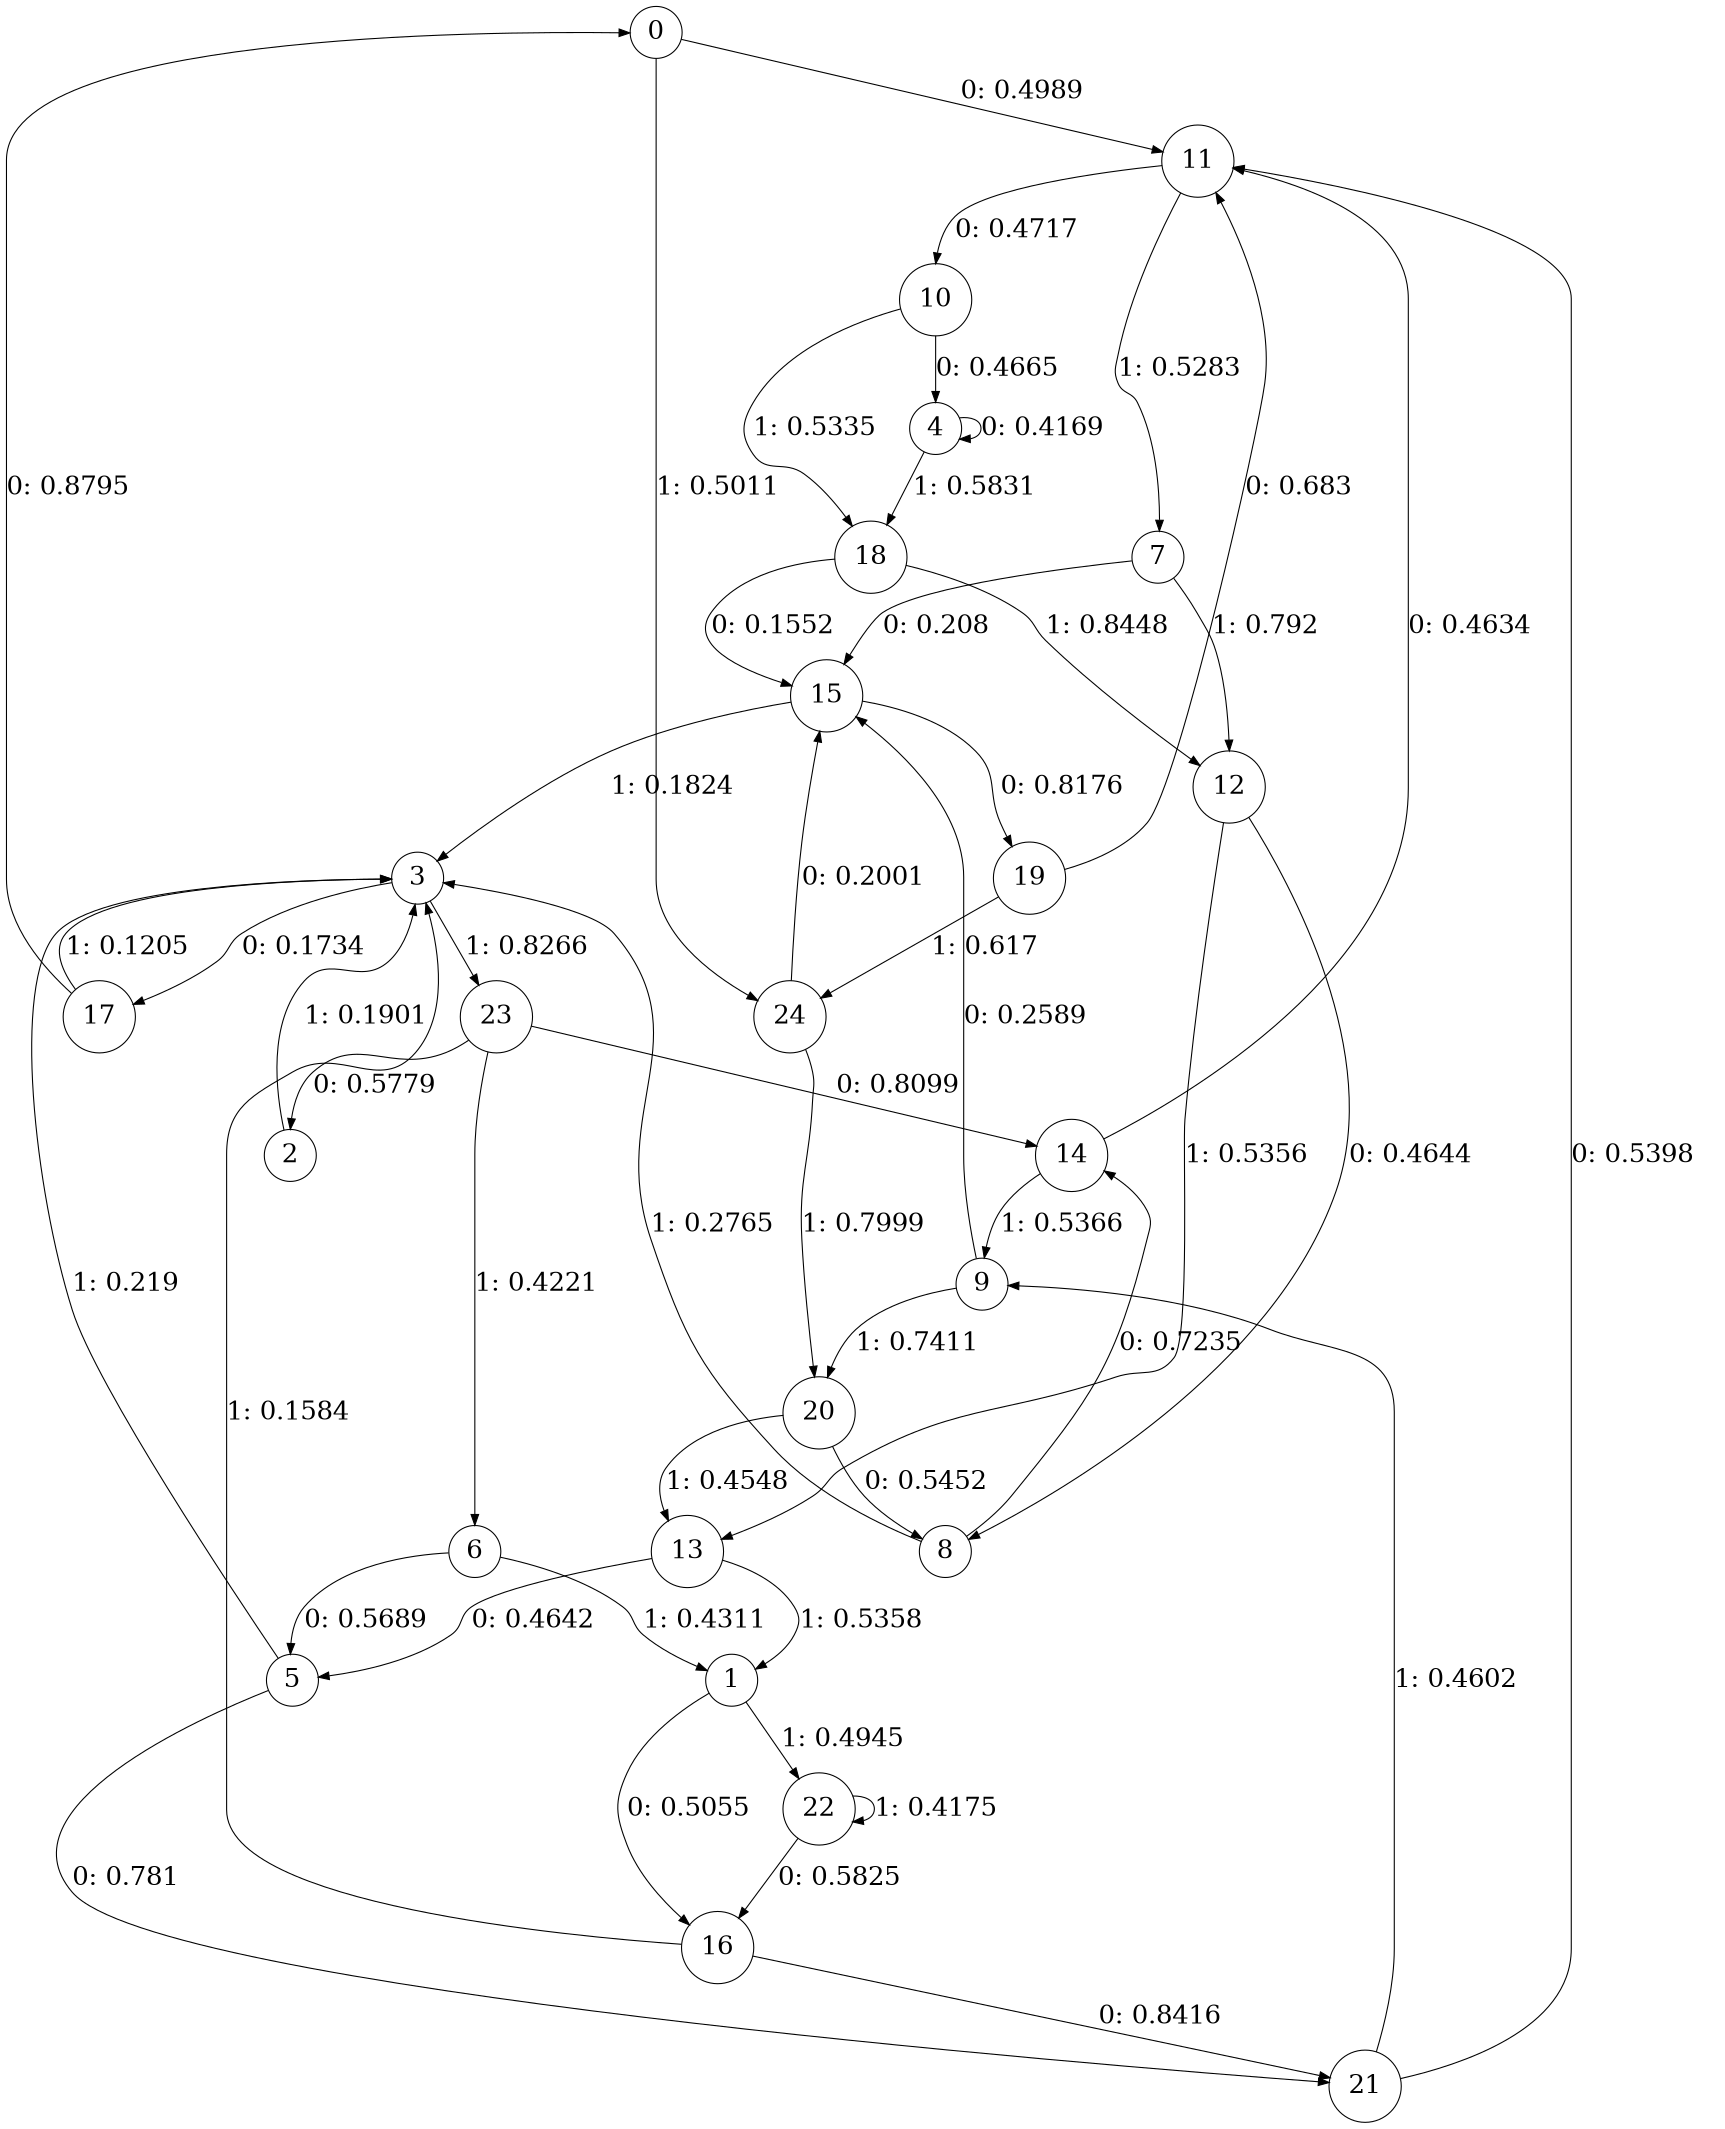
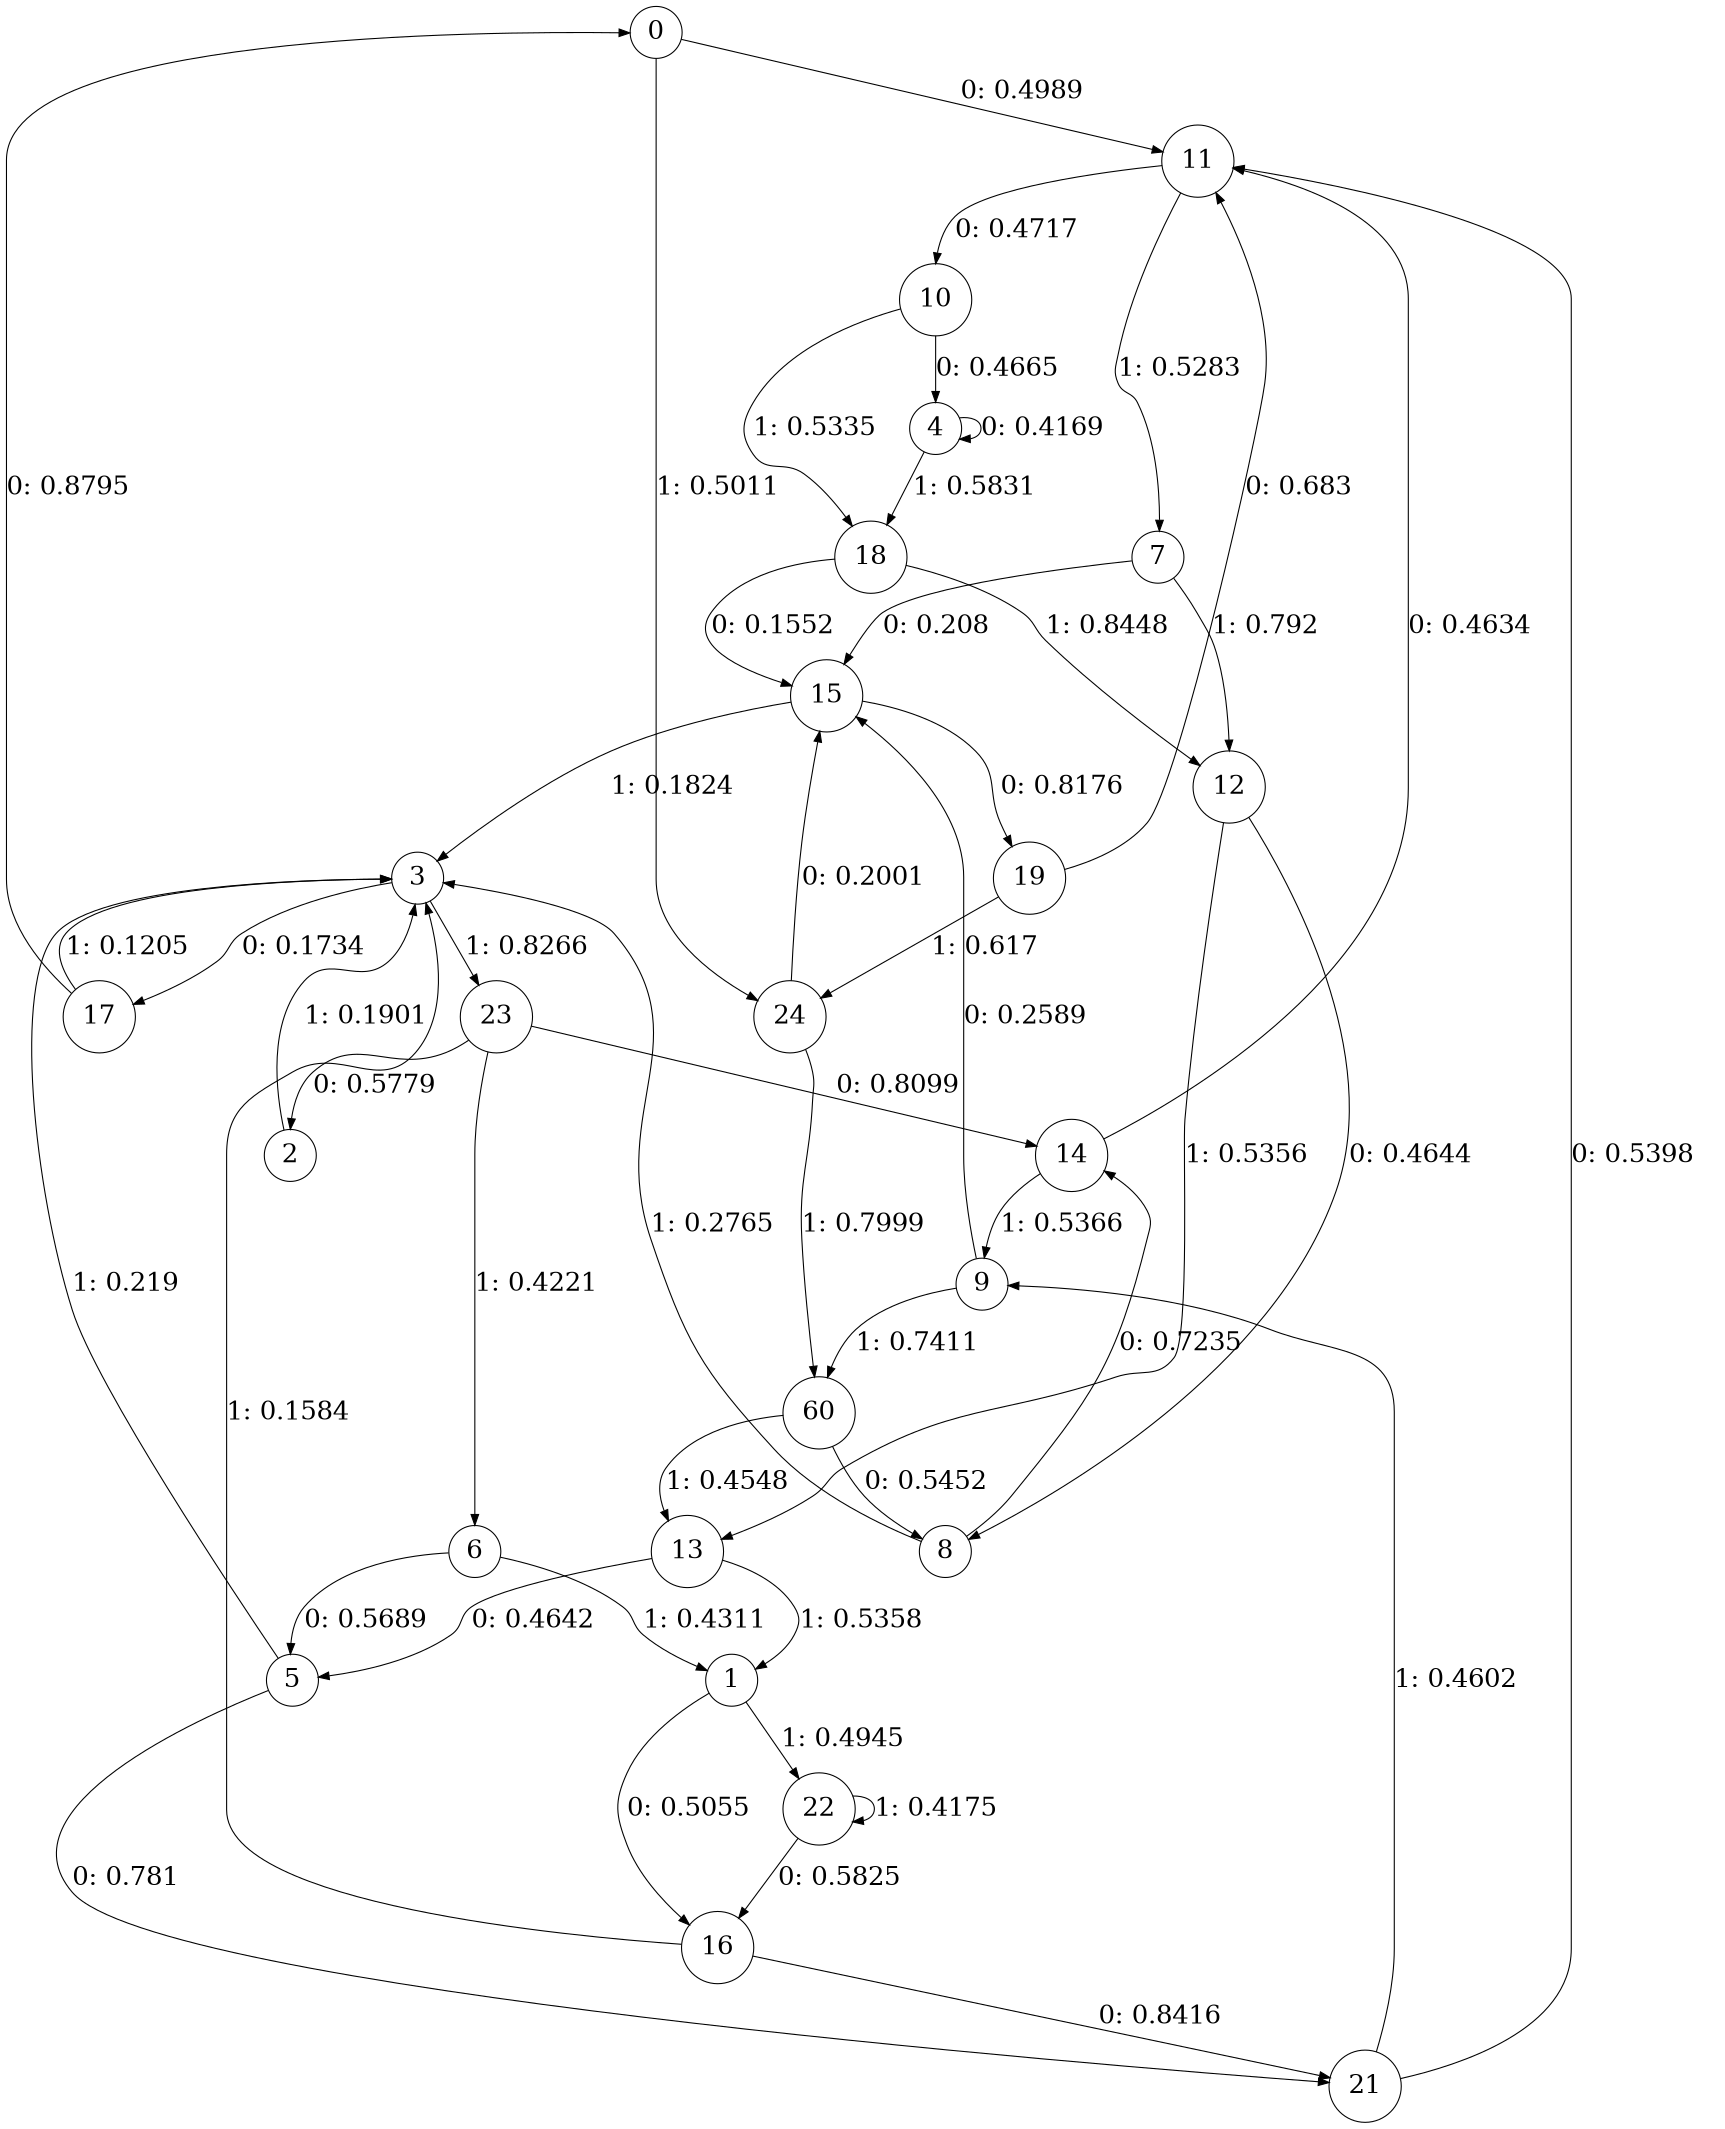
(819, 1413) -> (819, 1413)
